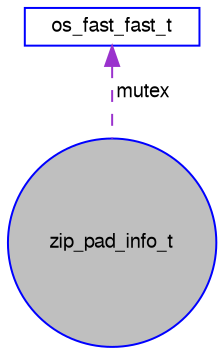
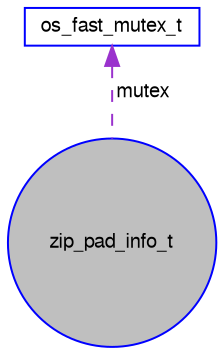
(112, 27) -> (112, 27)
